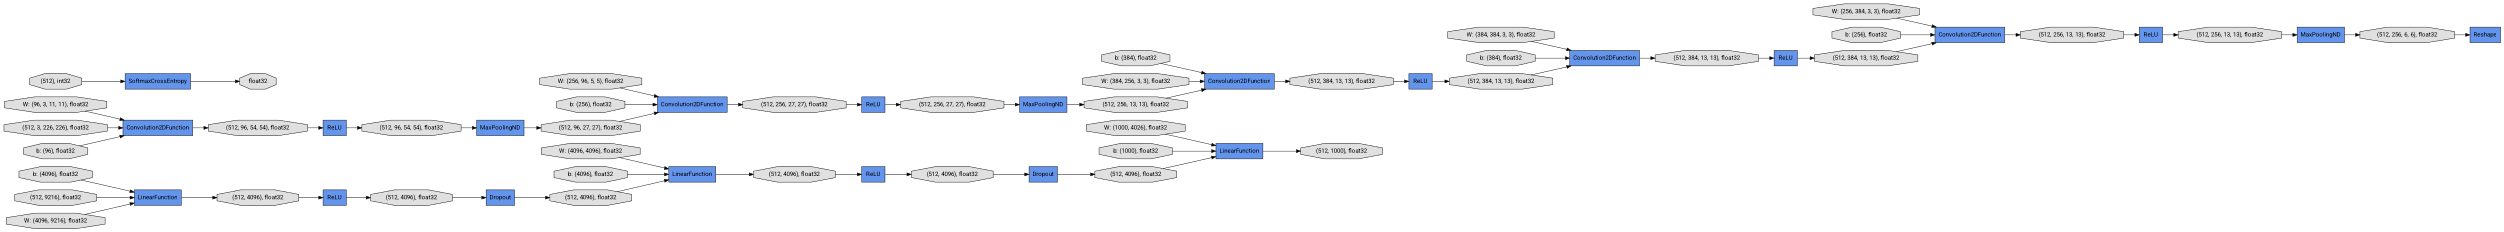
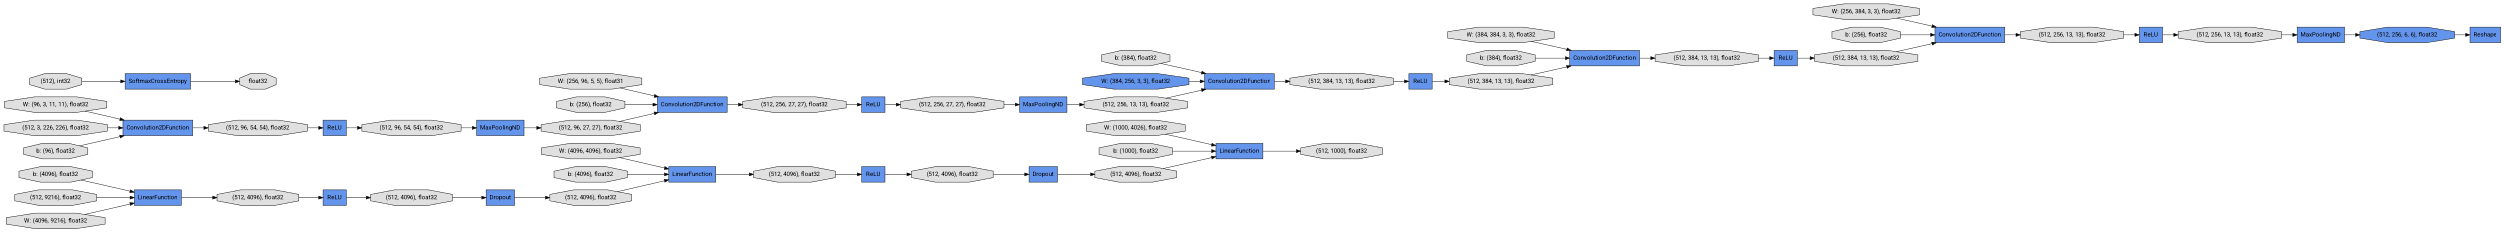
(2407, 35) -> (2407, 35)
(591, 81) -> (591, 81)
(1136, 81) -> (1136, 81)
